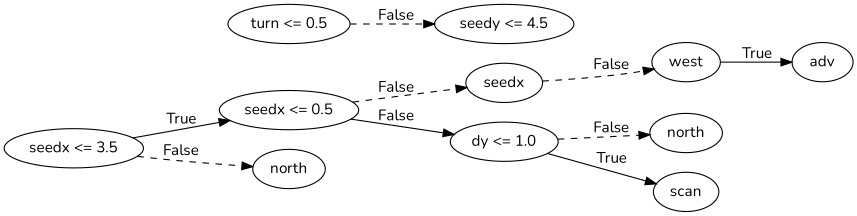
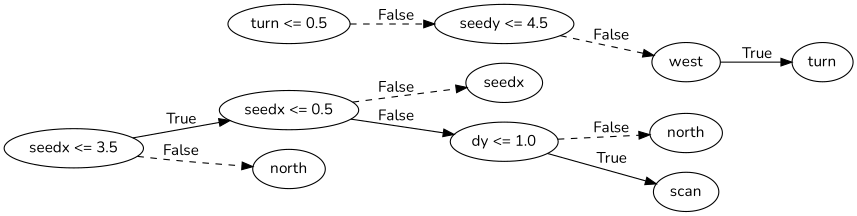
(823, 62) -> (823, 62)
(593, 77) -> (602, 44)
